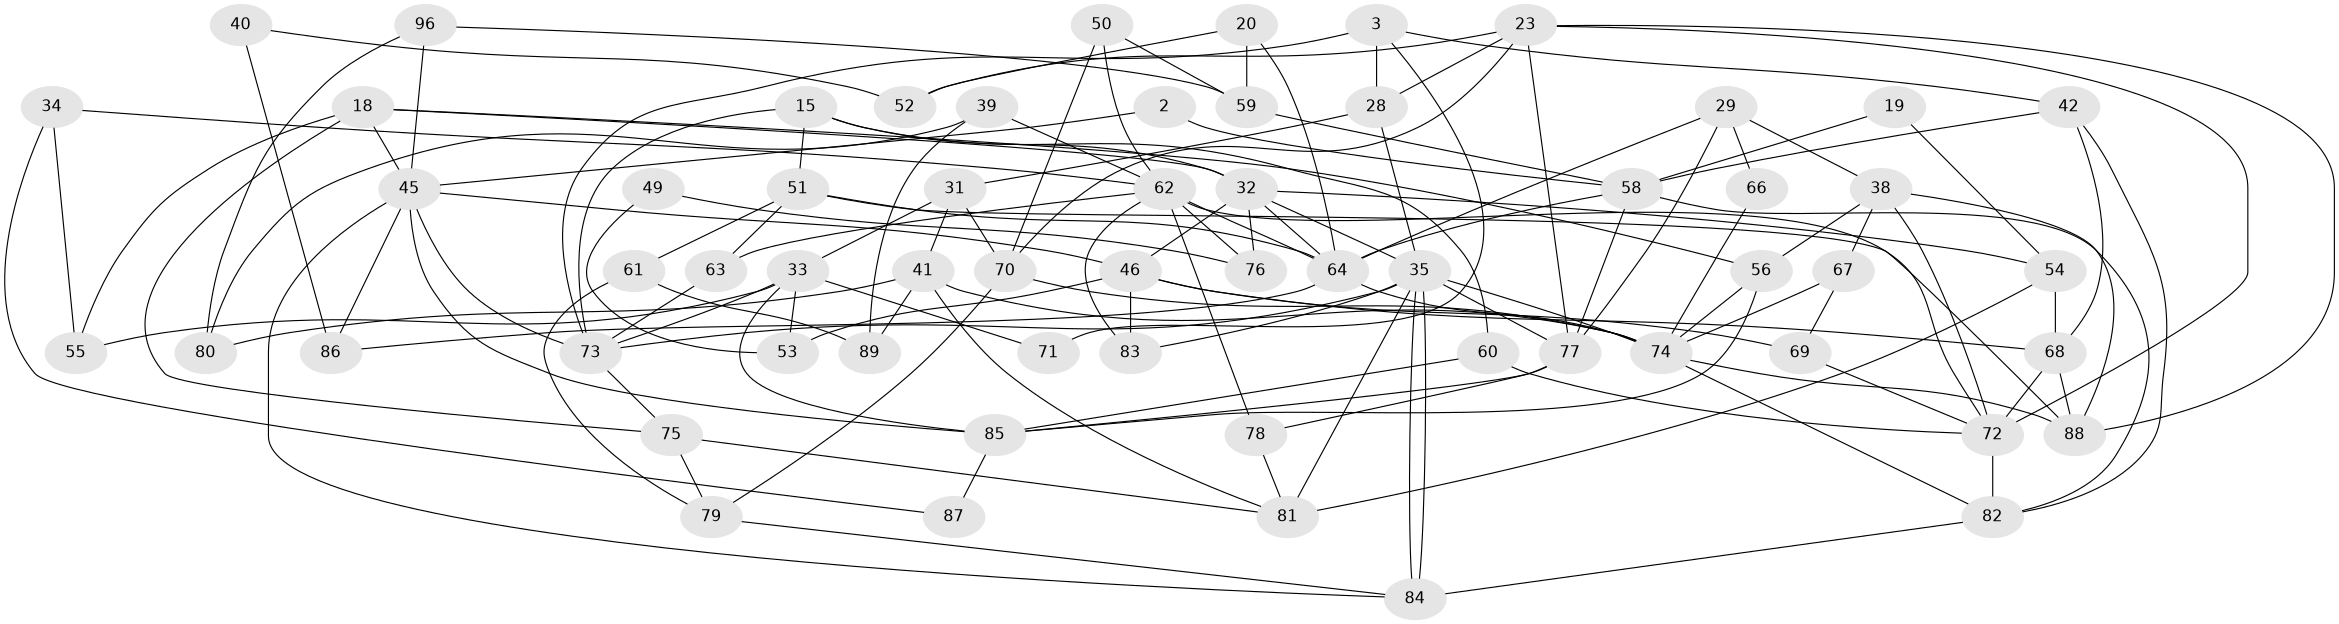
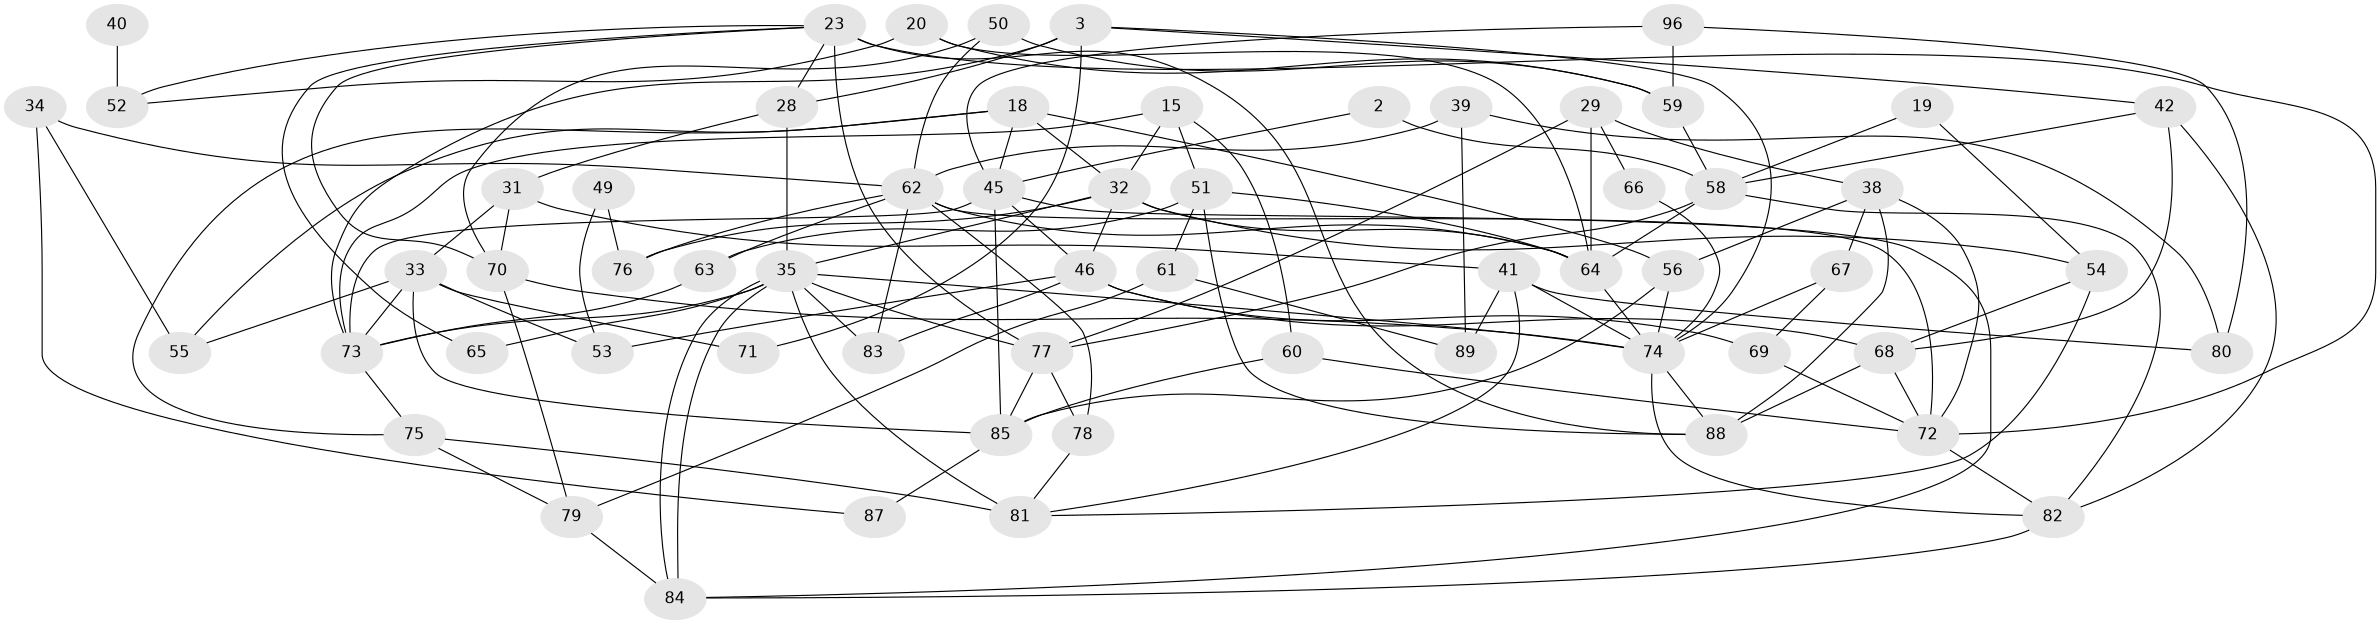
none -> (1658, 71)
(331, 353) -> none
none -> (477, 353)
